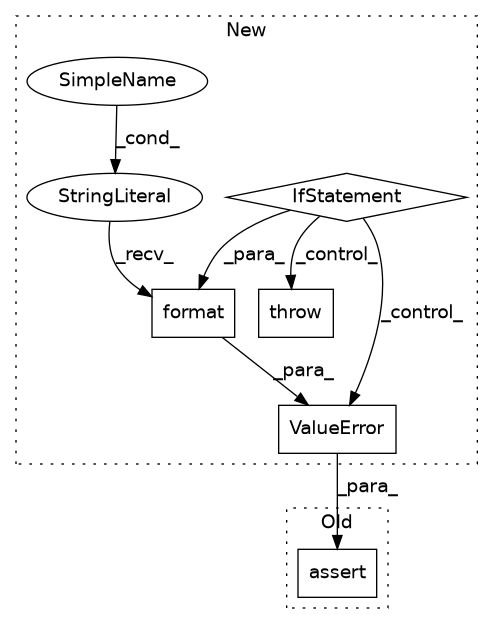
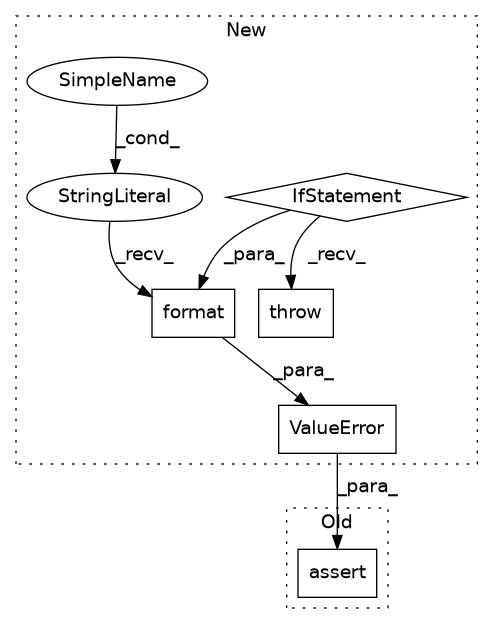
(337, 255) -> (337, 255)
(381, 306) -> none
